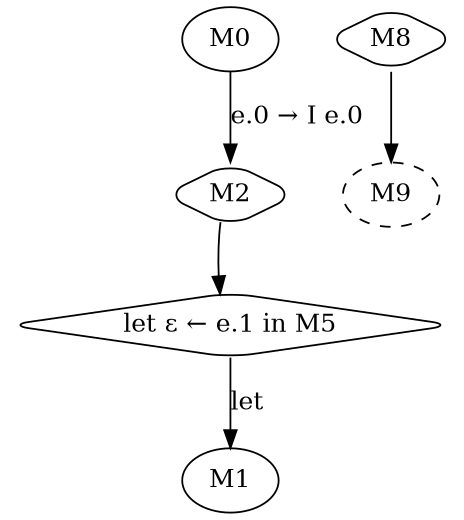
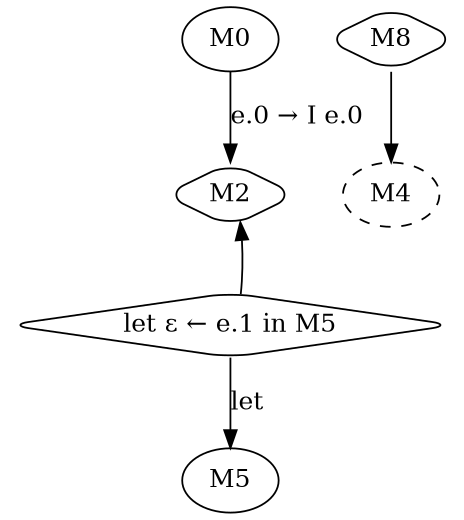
(391, 195) -> (391, 195)
(219, 249) -> (242, 267)
(230, 480) -> (230, 480)
